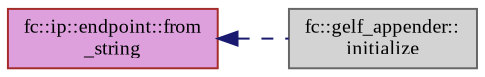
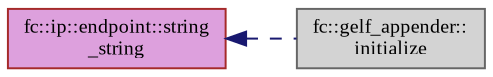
(113, 39) -> (117, 39)
